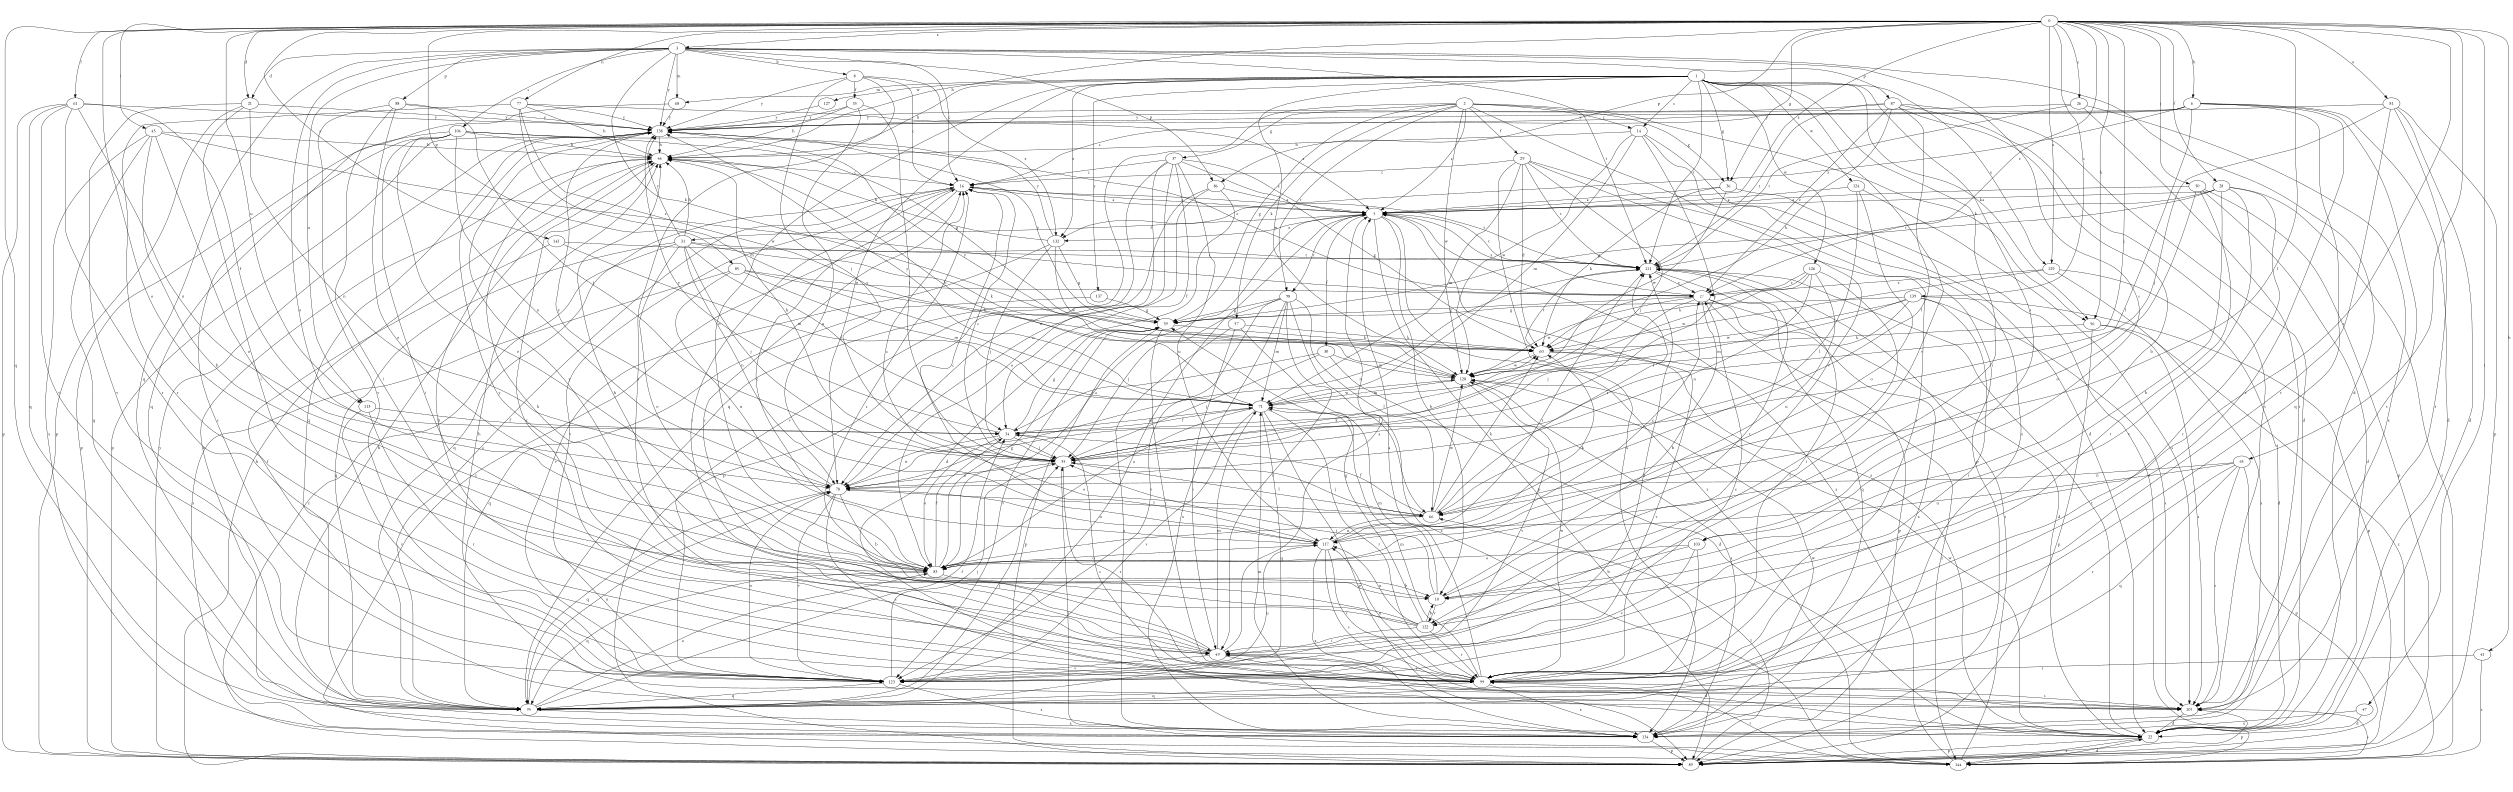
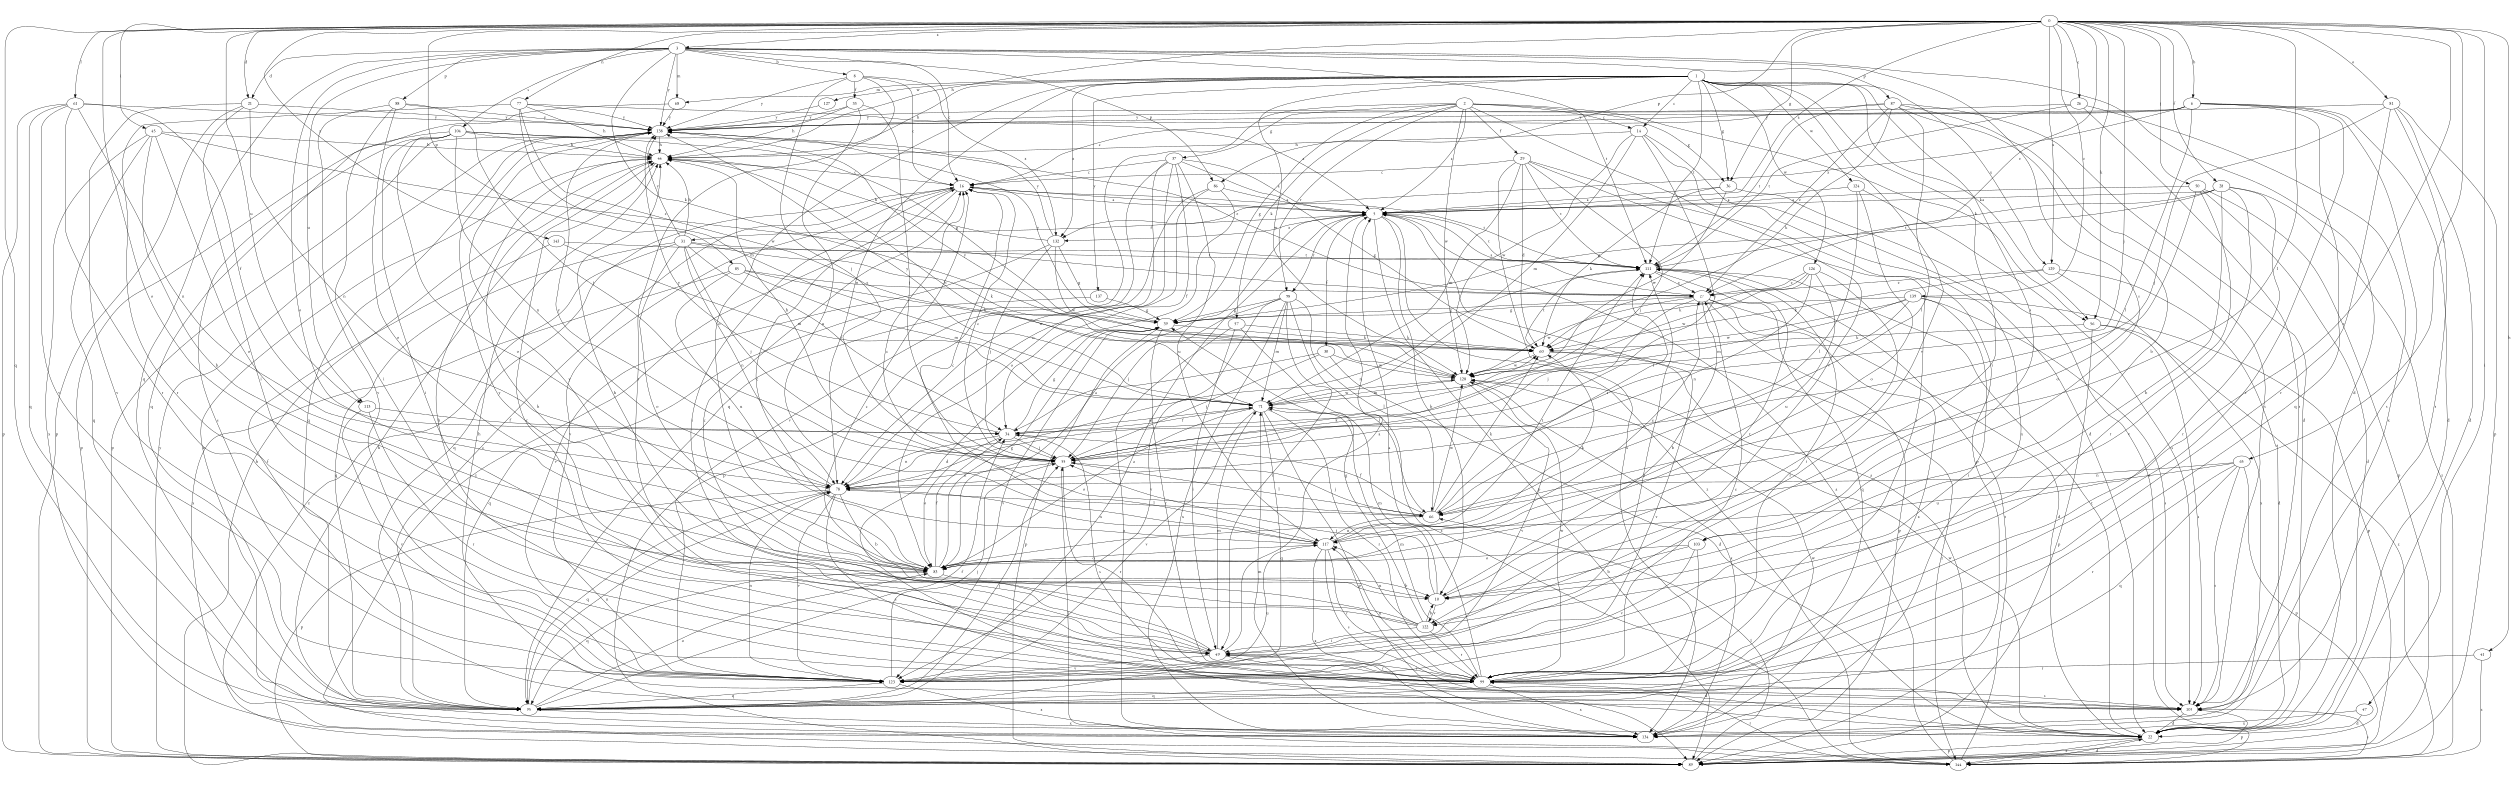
(1667, 751) -> (287, 731)
